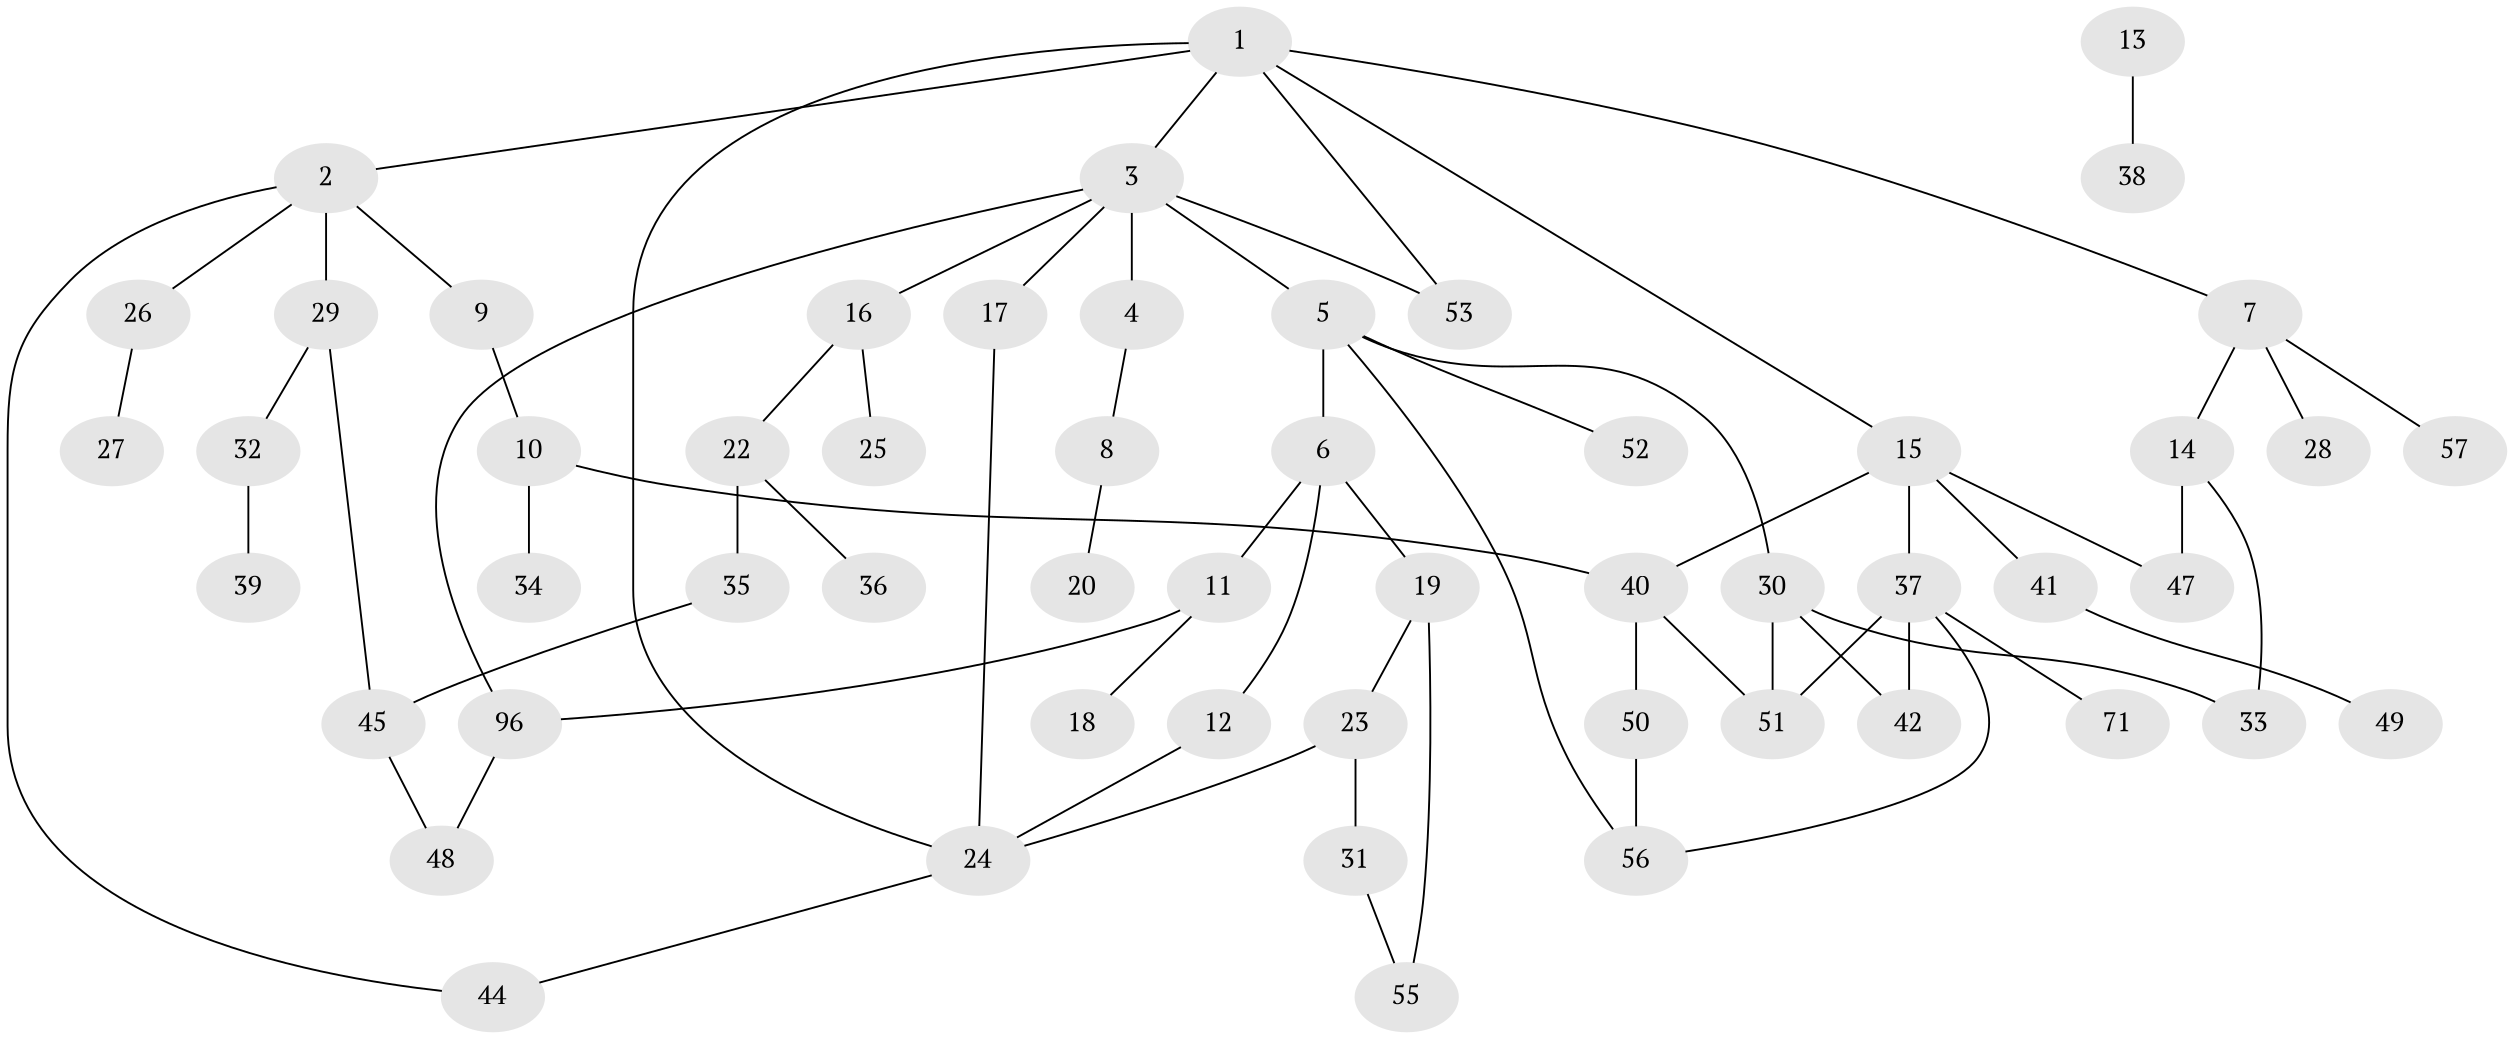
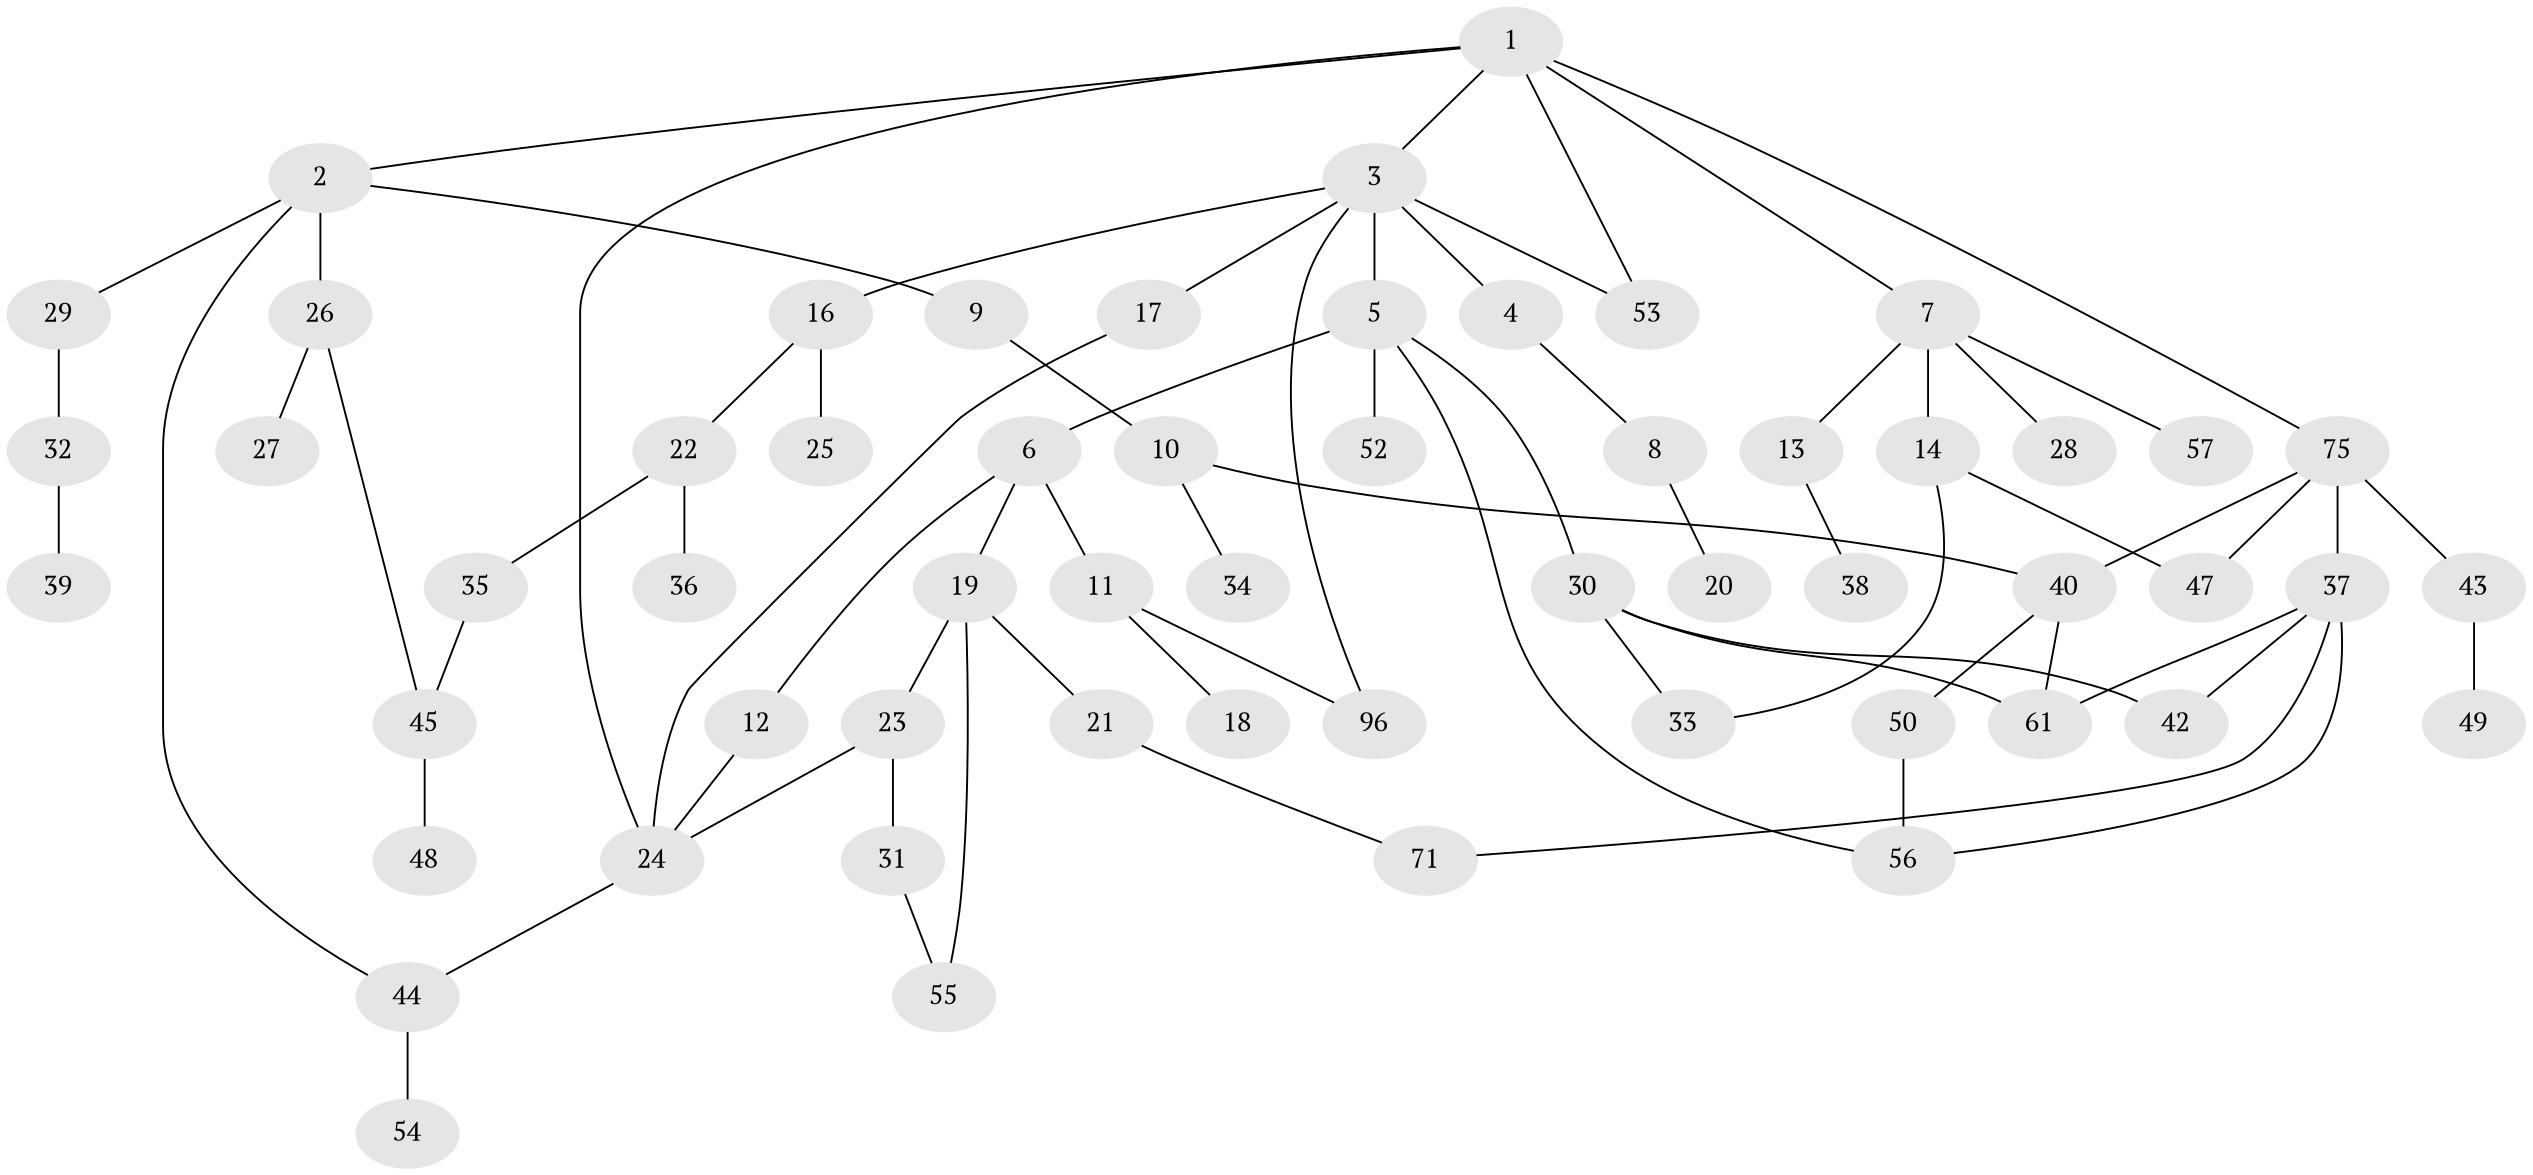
none -> (1860, 383)
(1909, 451) -> (2338, 451)
(350, 519) -> (372, 519)
(2046, 588) -> (2474, 588)
none -> (1101, 724)
(1773, 724) -> (2040, 724)
(476, 793) -> none
none -> (408, 1134)
